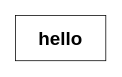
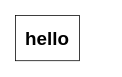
(60, 38) -> (47, 38)
